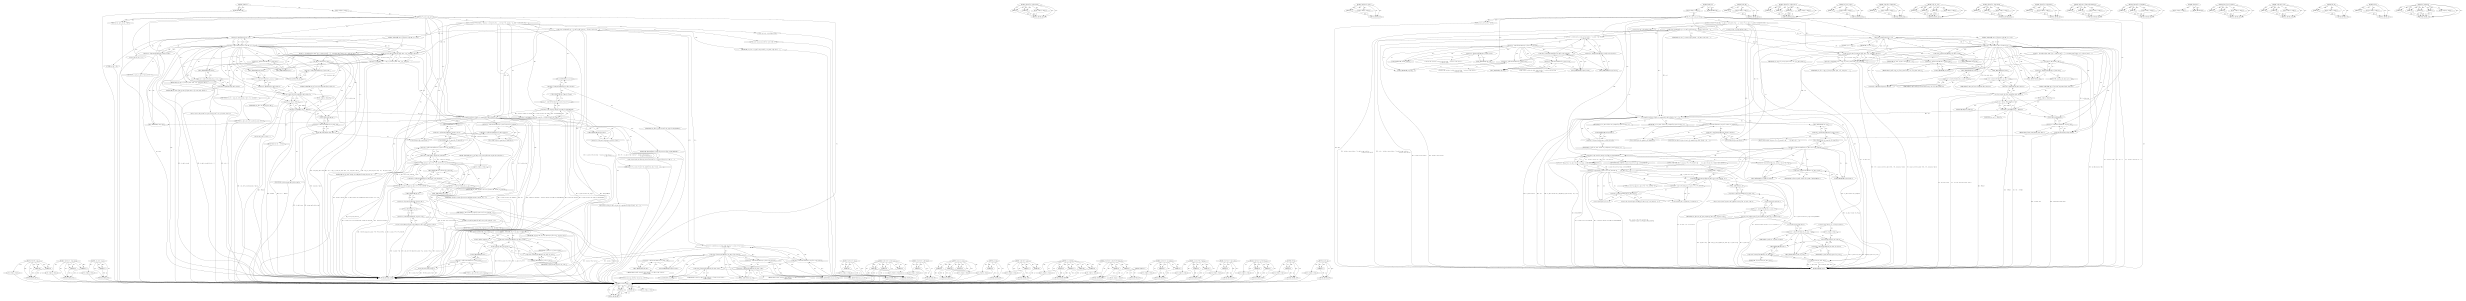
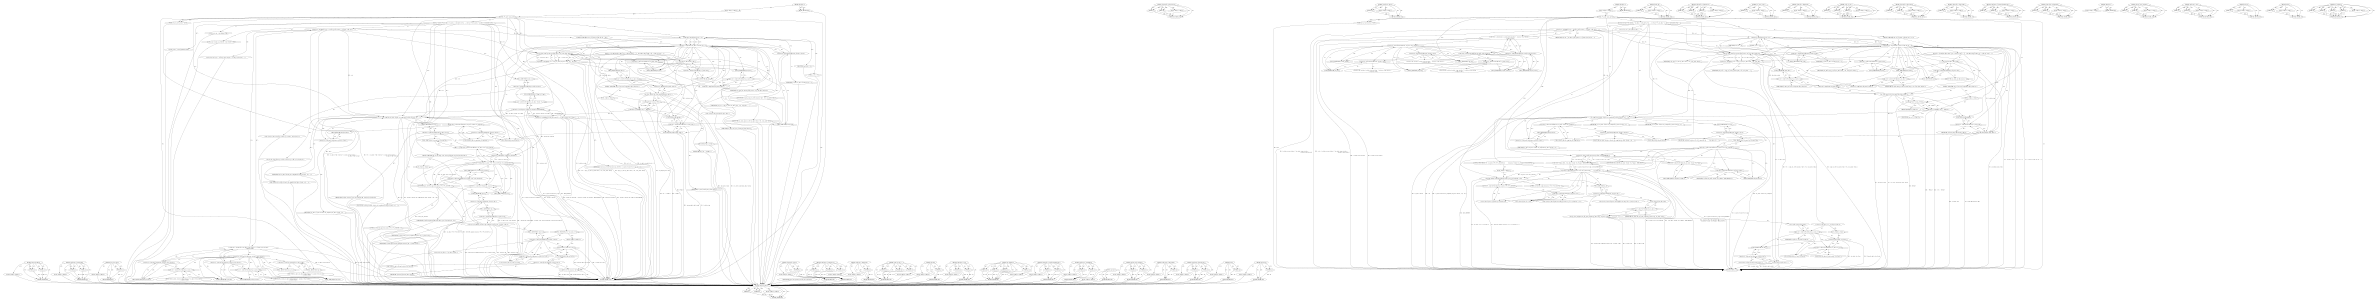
(1737, 29) -> none
none -> (179, 50)
